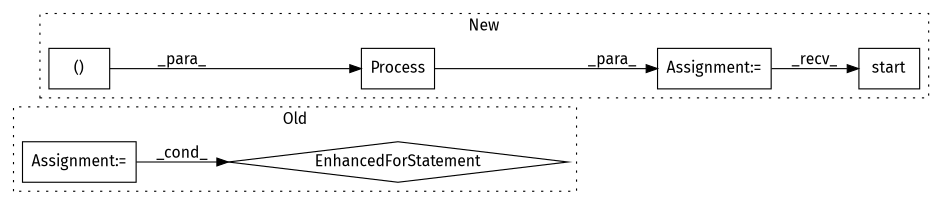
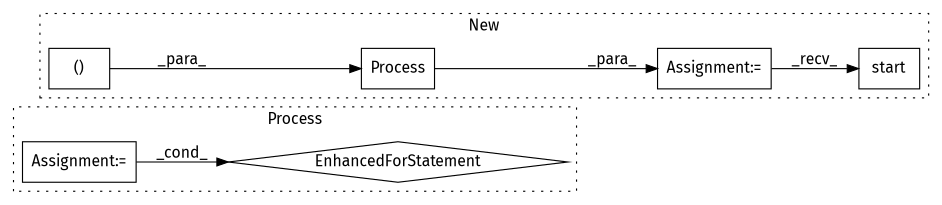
(295, 120) -> (295, 120)
